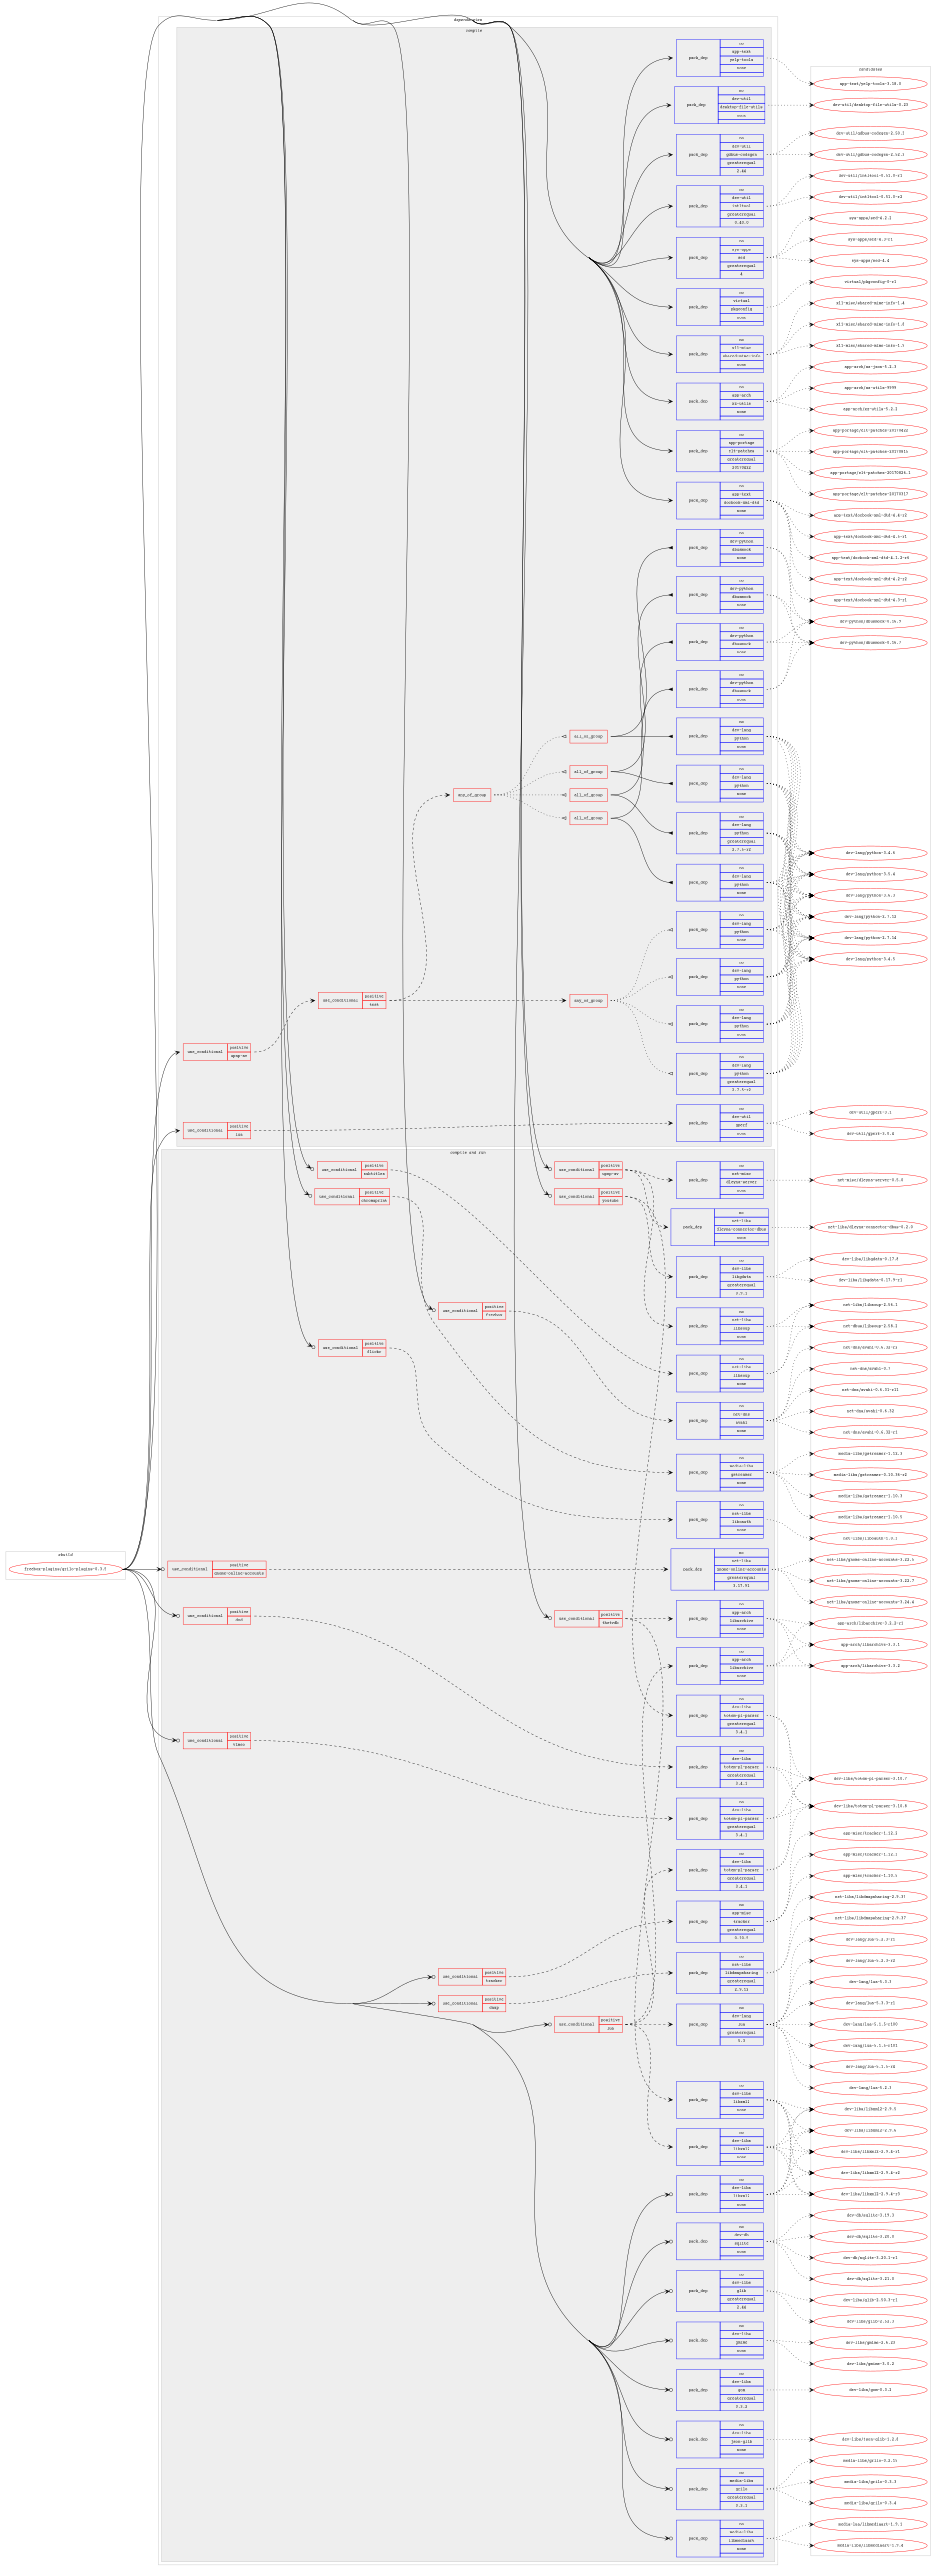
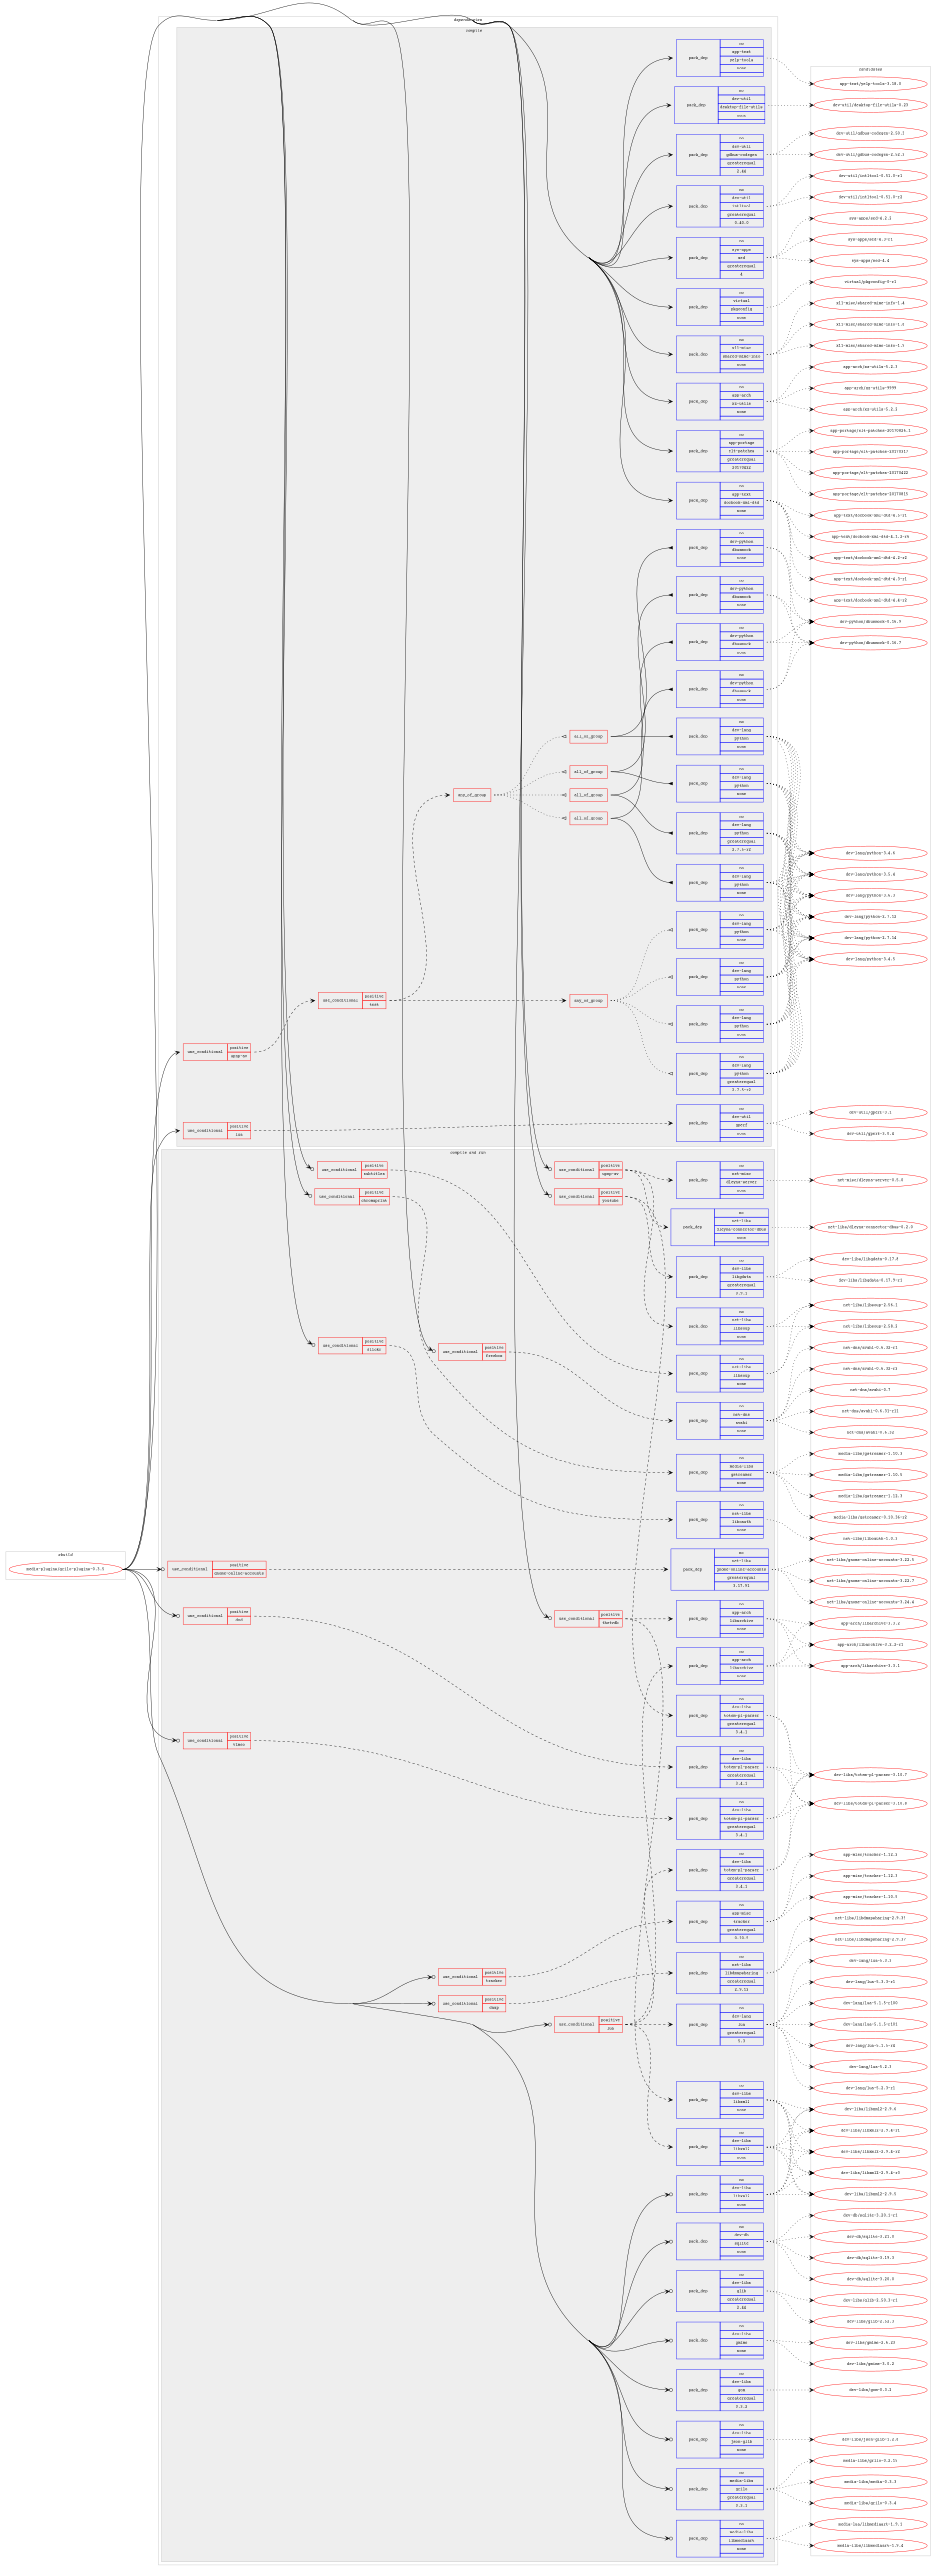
(871, 367) -> (871, 367)
(871, 1326) -> (871, 1326)
(66, 1569) -> (66, 1569)
(871, 1961) -> none
(871, 2482) -> (871, 2482)
